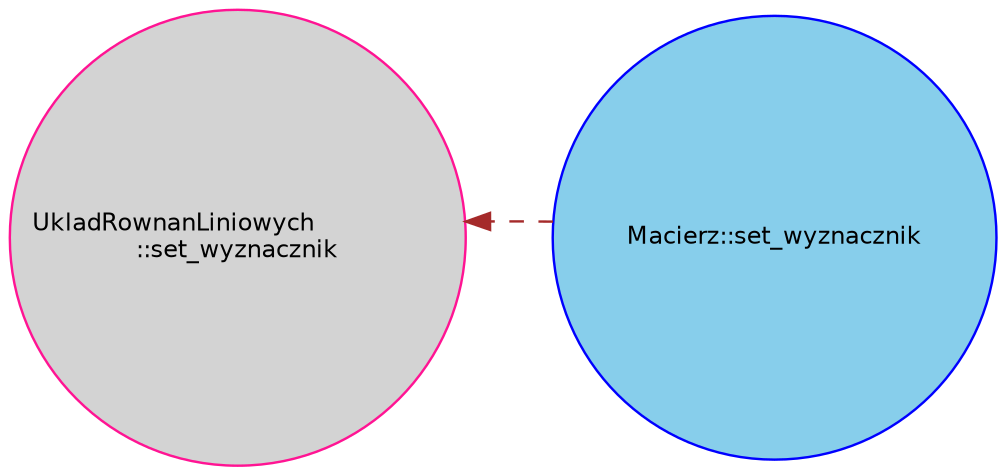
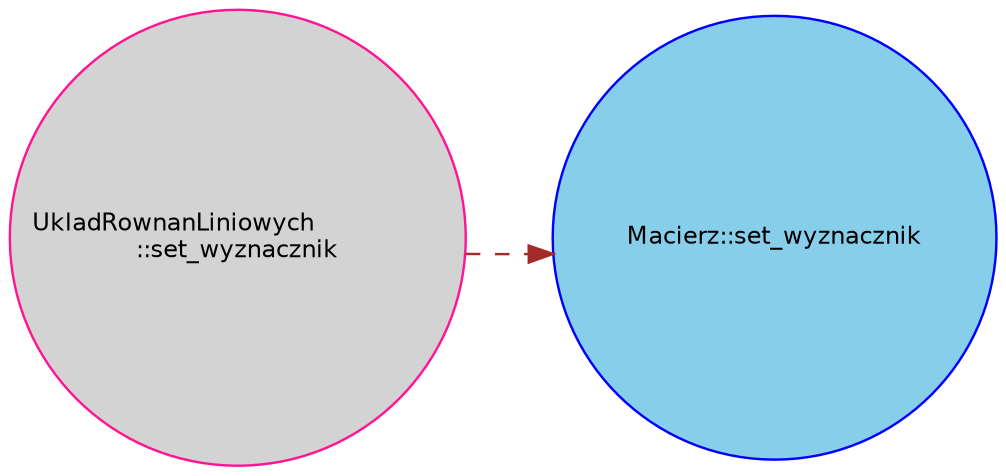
(522, 221) -> (497, 254)
